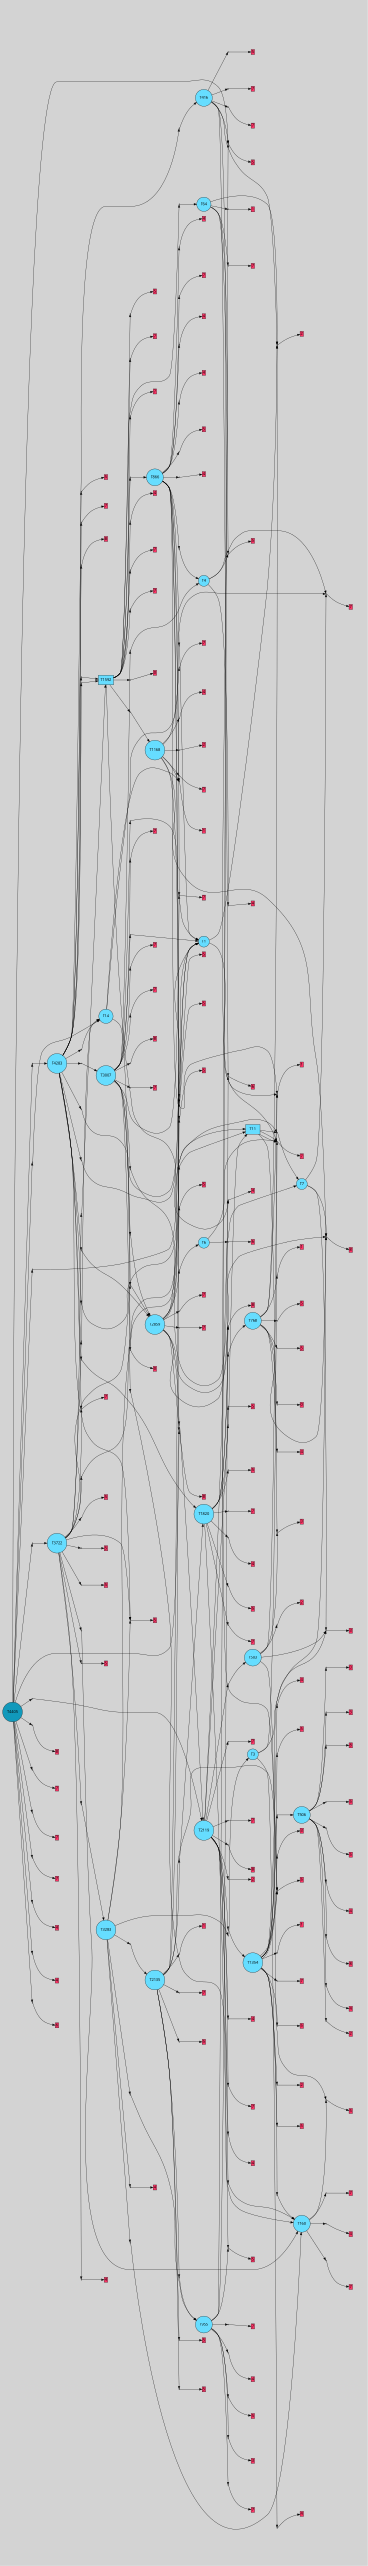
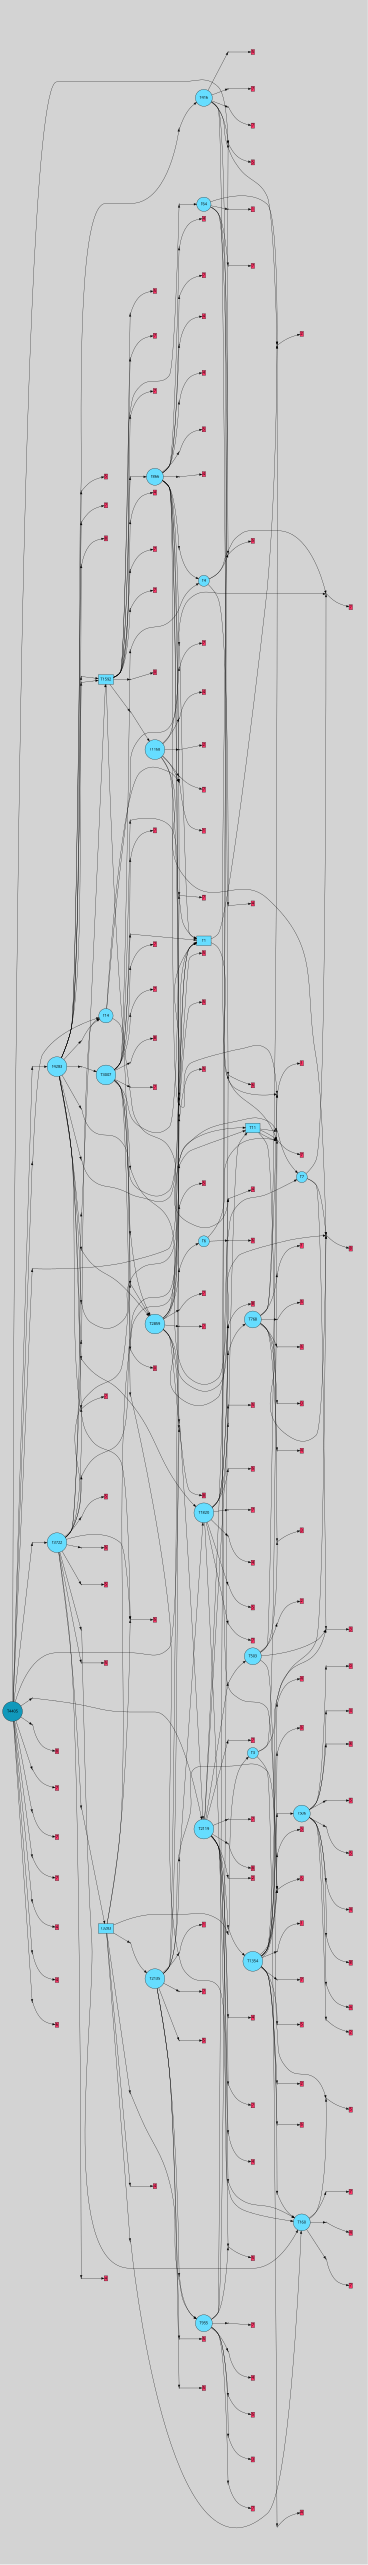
(204, 942) -> (204, 941)
(106, 1930) -> (106, 1929)
